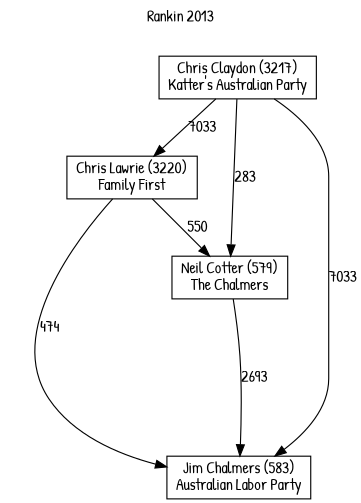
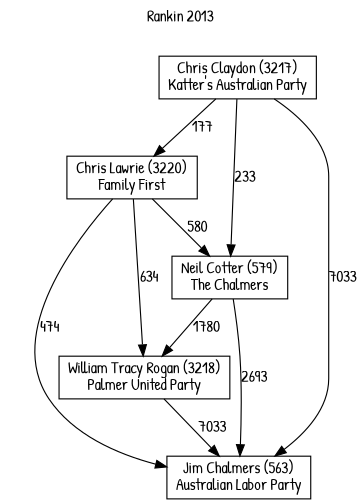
(202, 128) -> (202, 128)
(245, 178) -> (245, 178)
(198, 228) -> (198, 228)
none -> (144, 378)
(239, 478) -> (239, 478)
